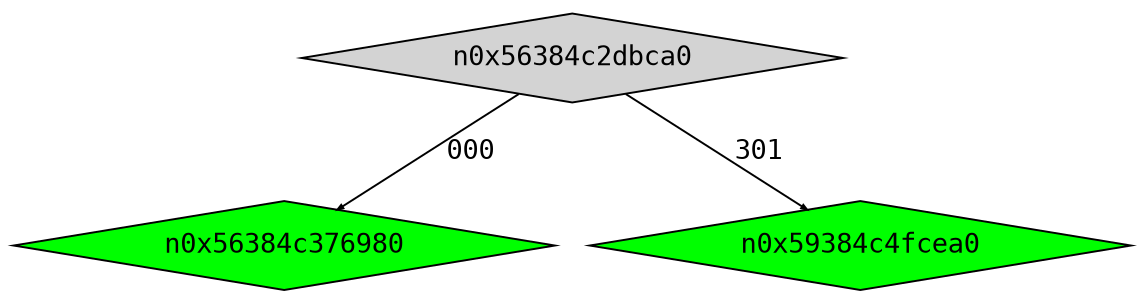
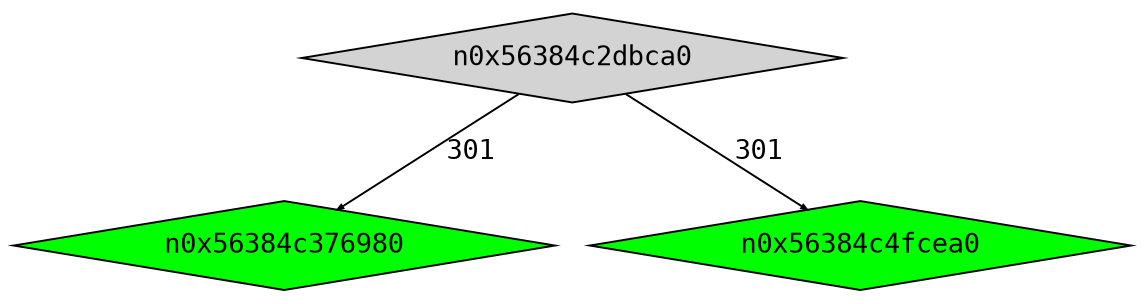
(471, 152) -> (471, 152)
(860, 246) -> (860, 246)
